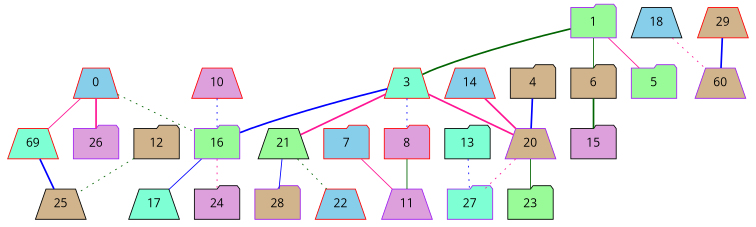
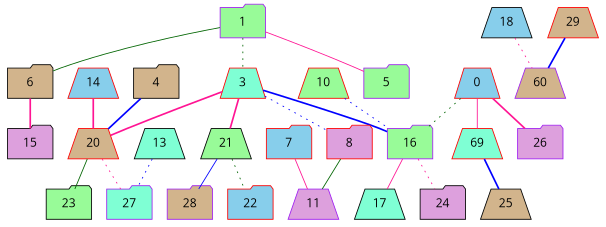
(496, 49) -> (243, 53)
(217, 83) -> (324, 83)
(594, 114) -> (30, 114)
(157, 144) -> none
(467, 144) -> (160, 144)
(530, 144) -> (93, 144)
(185, 174) -> (395, 174)
(341, 204) -> (250, 204)
